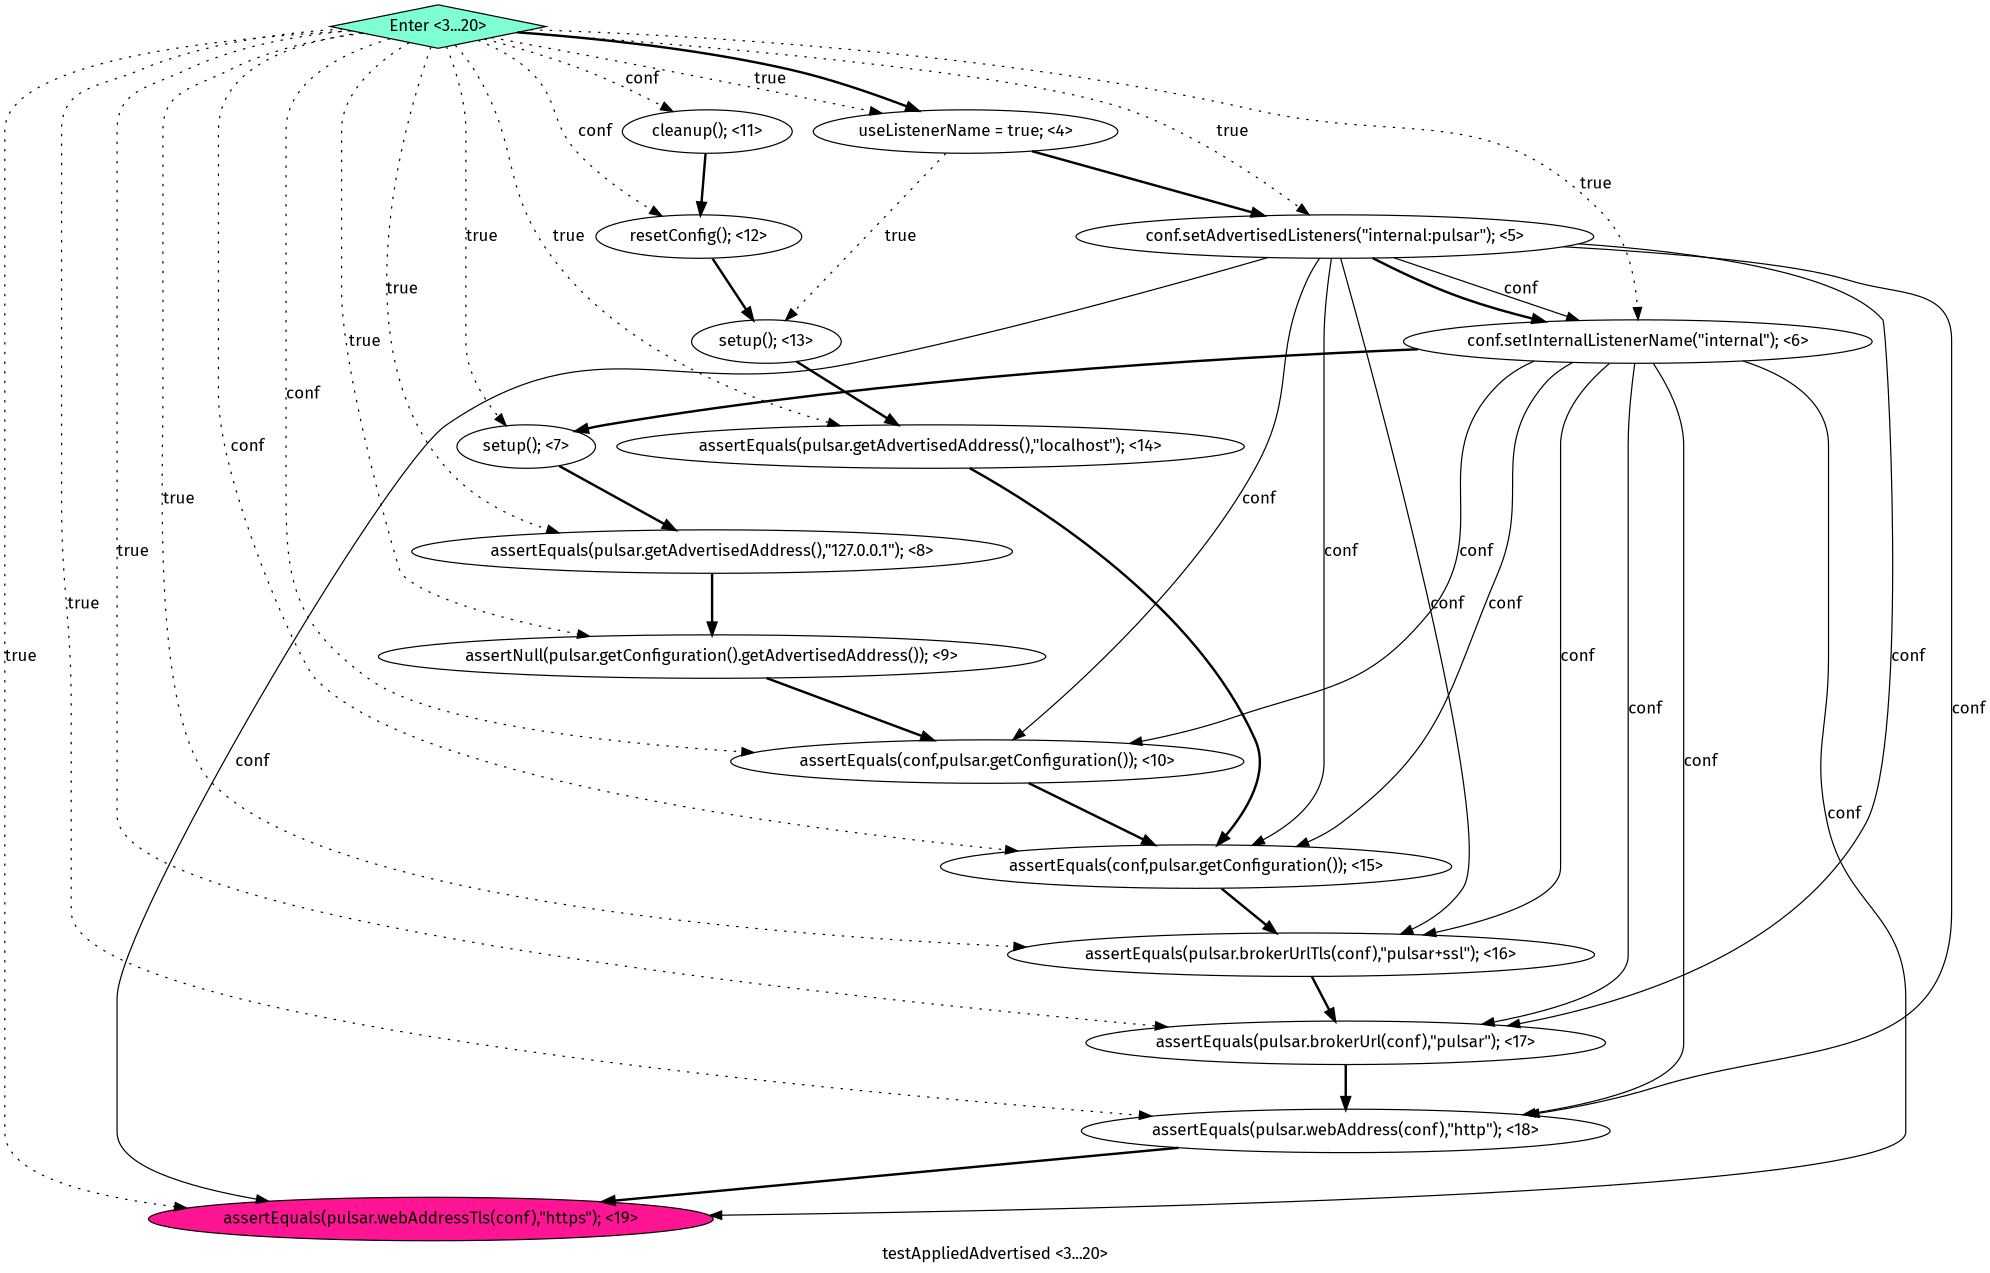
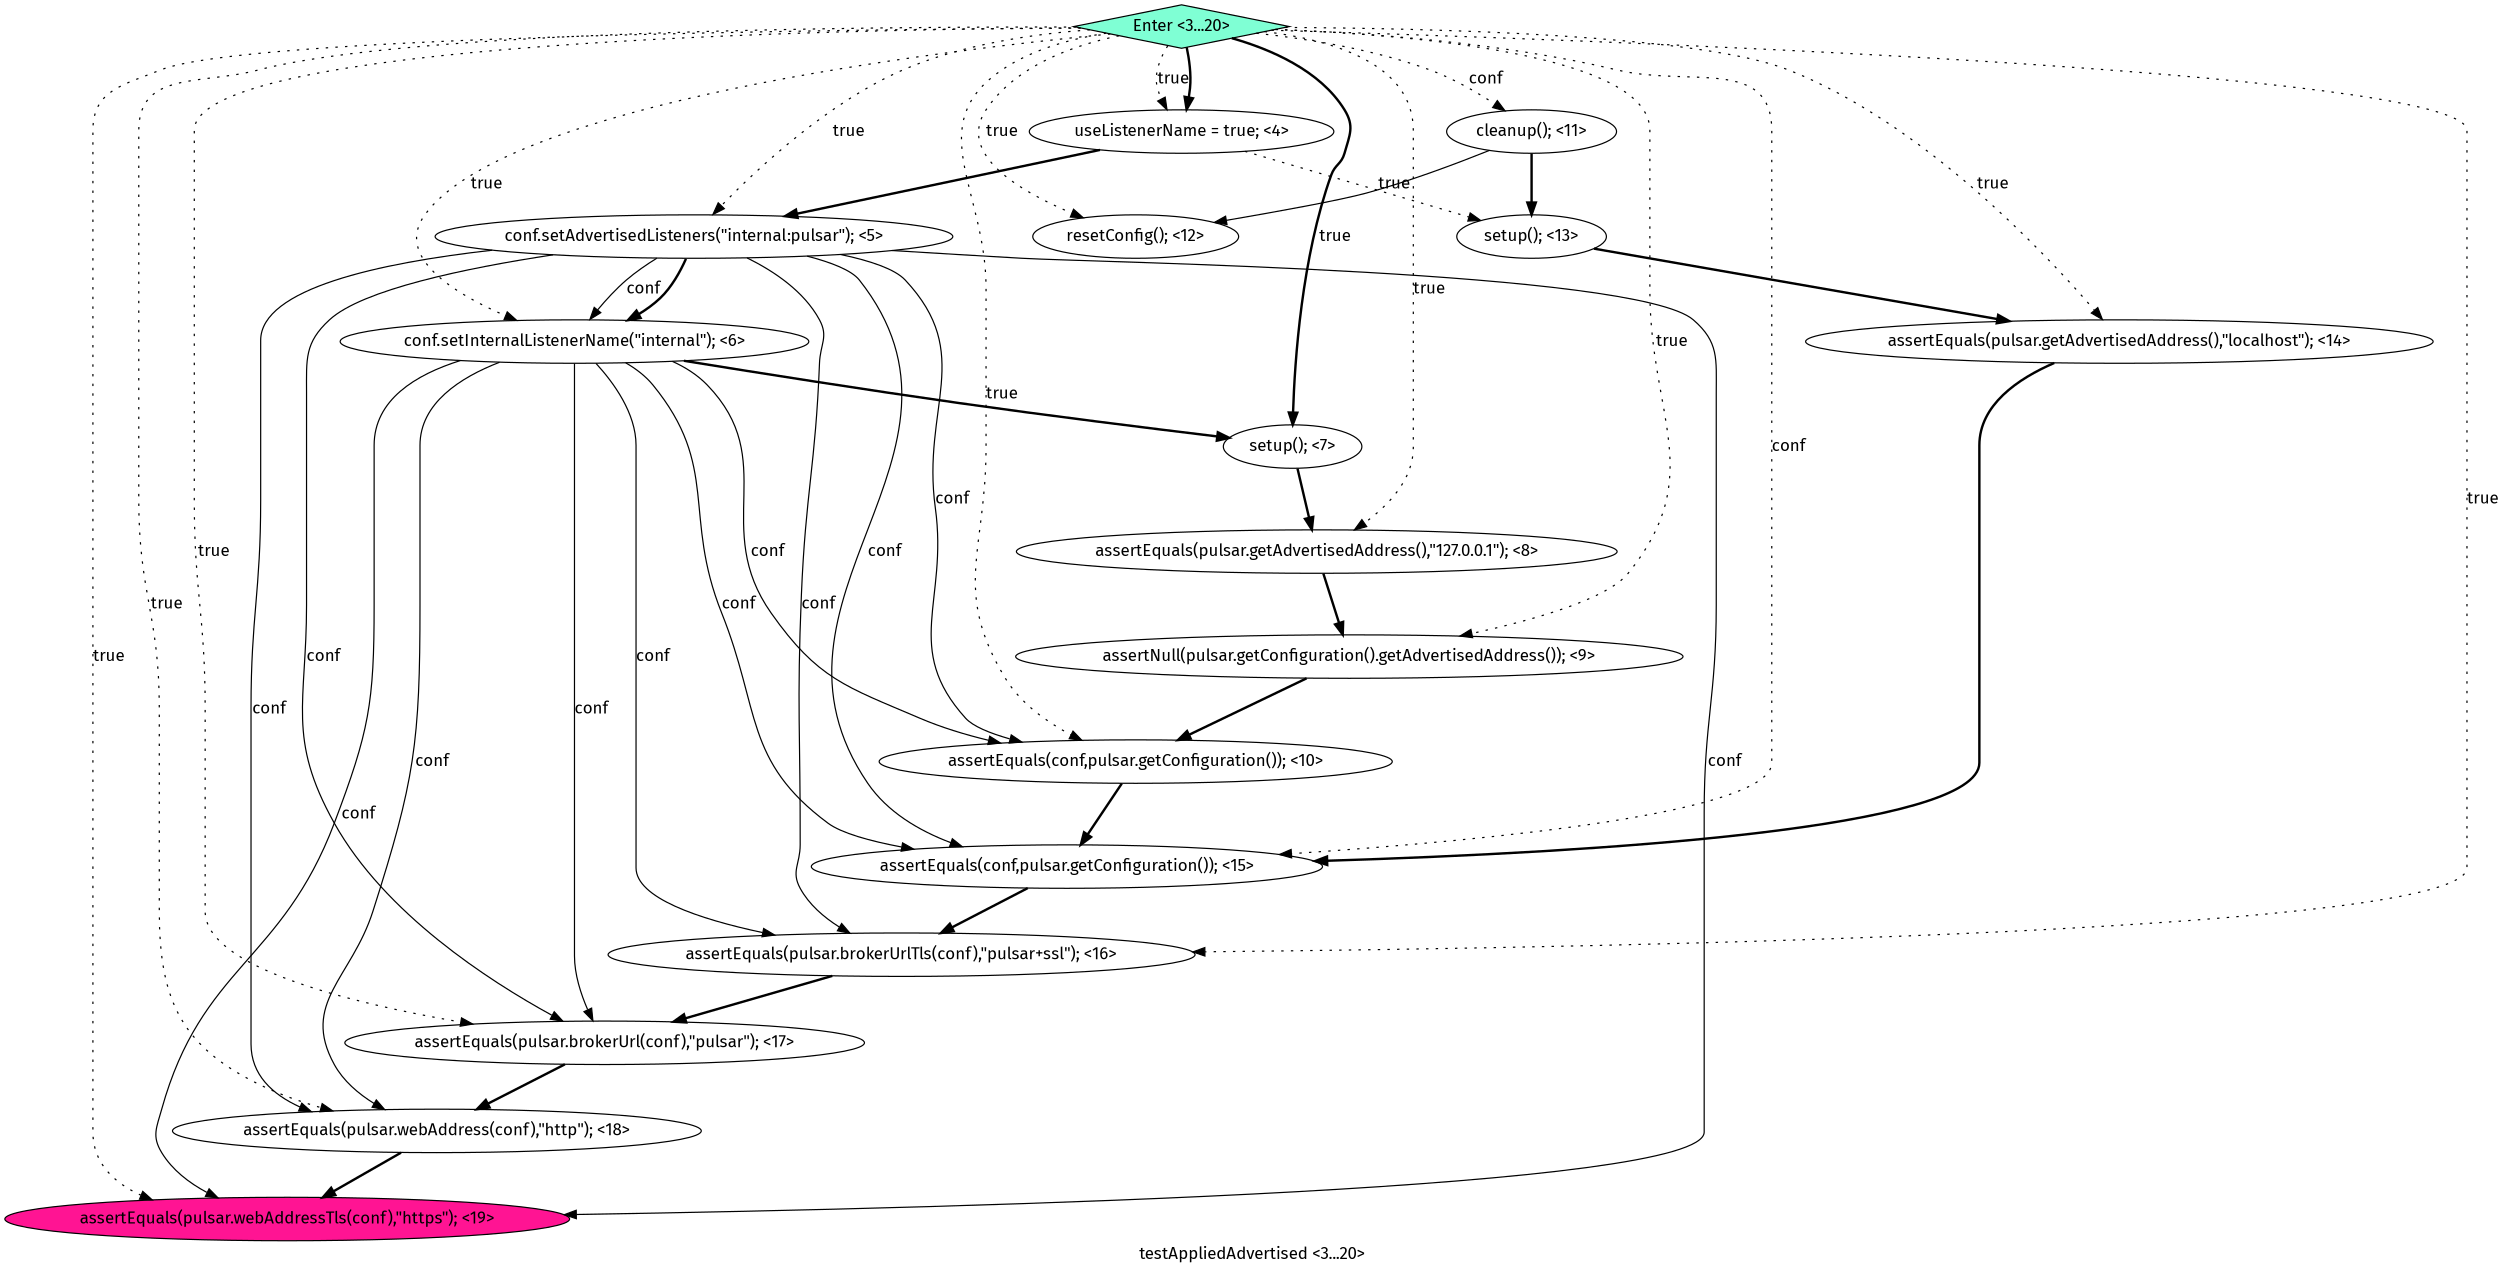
(595, 132) -> (1002, 132)
(704, 178) -> (1360, 195)
(466, 234) -> (1326, 191)
(729, 284) -> (1532, 178)
(303, 394) -> (1002, 394)
